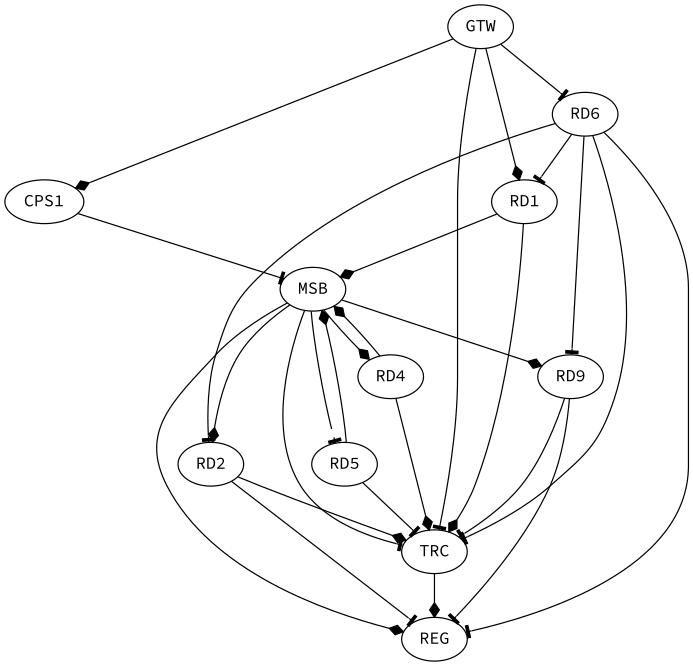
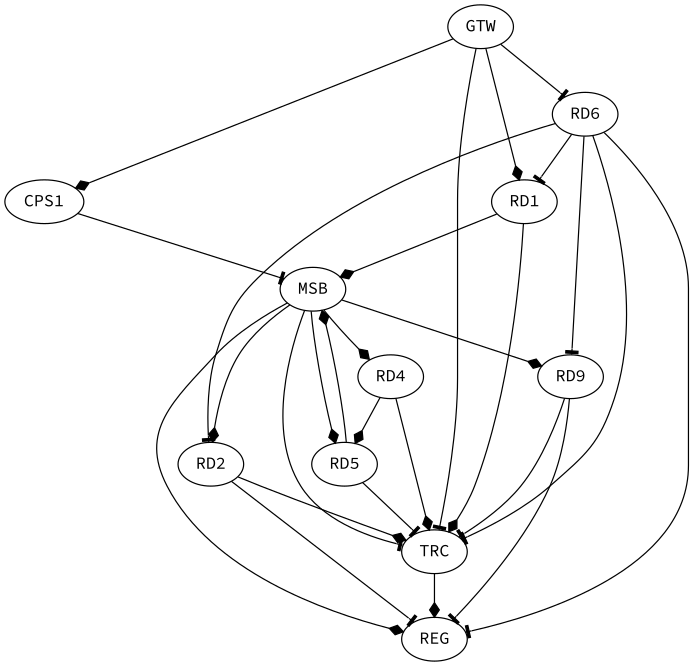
(363, 336) -> (371, 414)
(319, 370) -> (319, 370)
